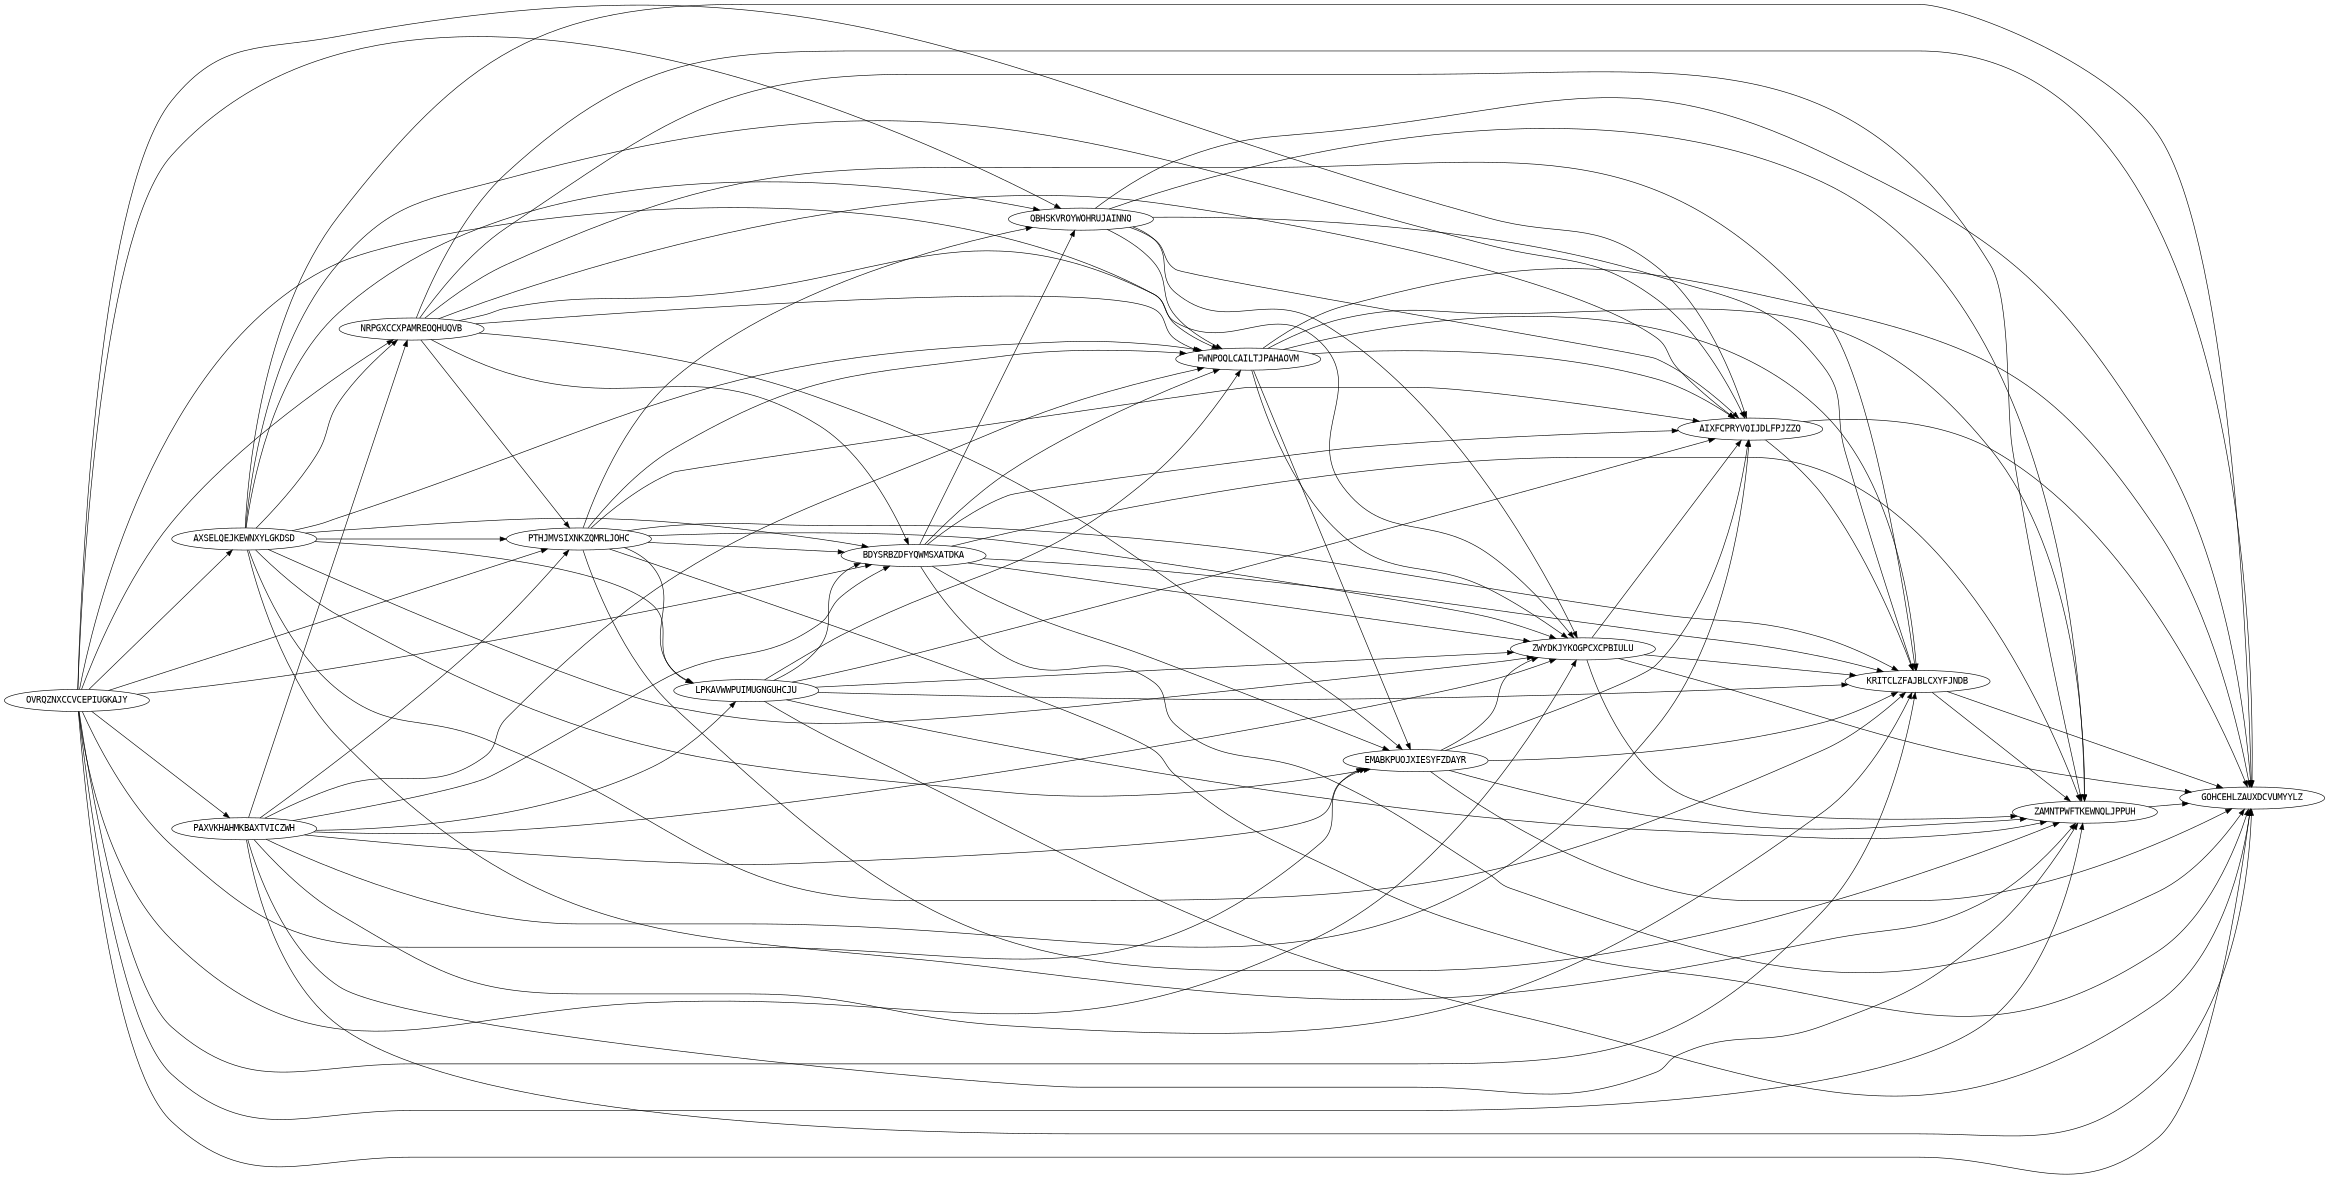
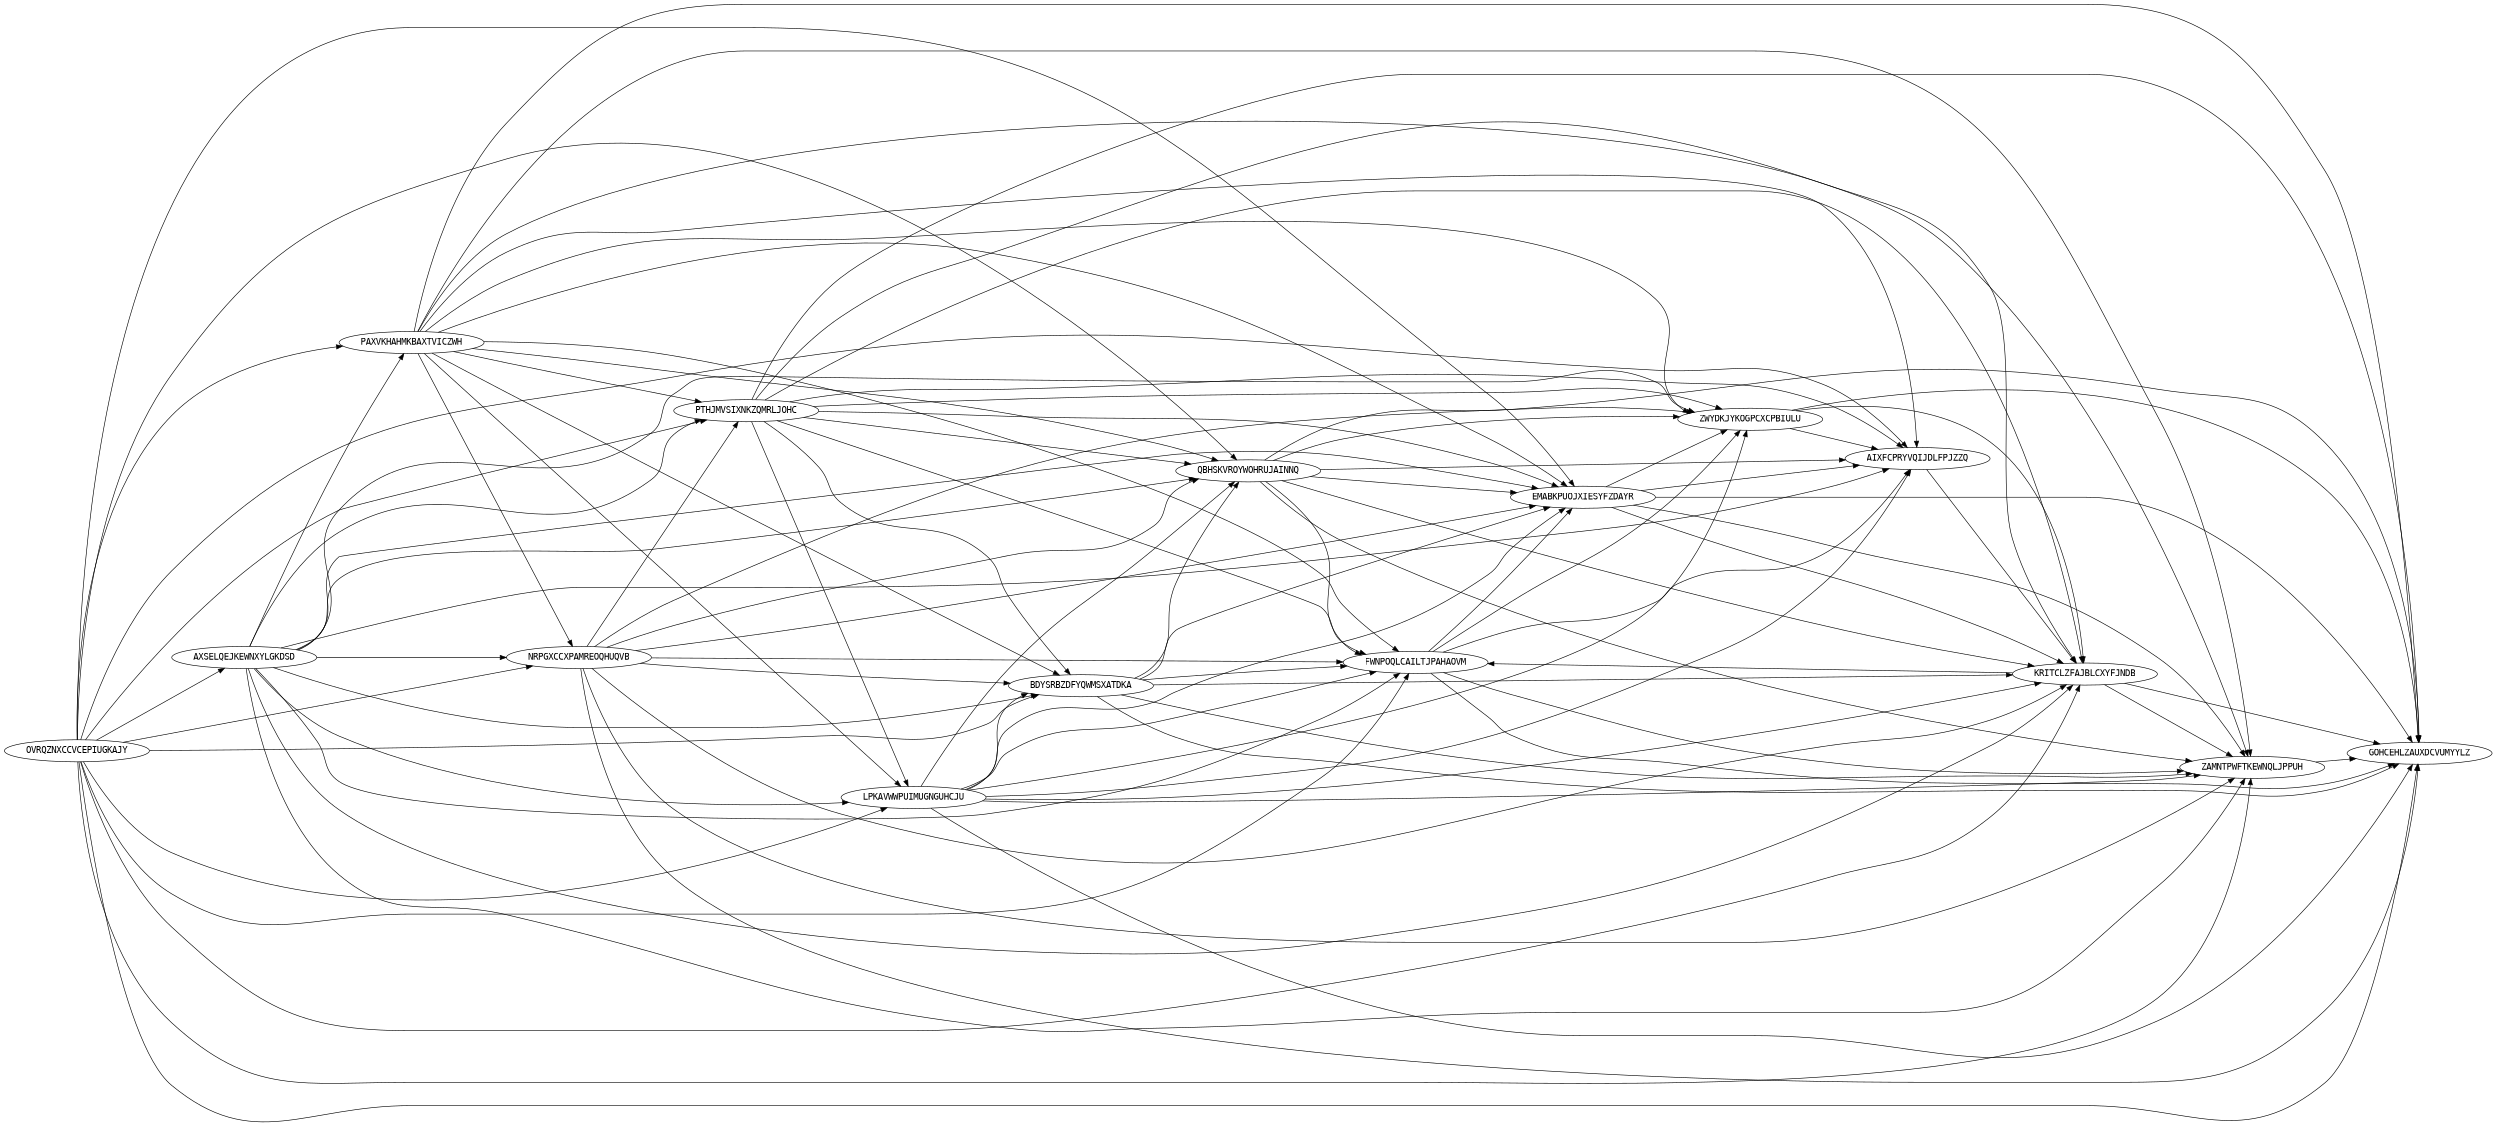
(1394, 4) -> (319, 500)
(1070, 197) -> (910, 574)
(1677, 335) -> (1753, 668)
none -> (882, 396)
none -> (1171, 419)
(1273, 458) -> none
none -> (1410, 485)
(2082, 521) -> none
(1246, 601) -> none
none -> (1060, 621)
none -> (1243, 668)
(1761, 813) -> none
(801, 1004) -> (465, 898)
